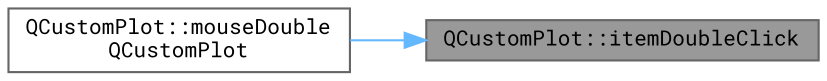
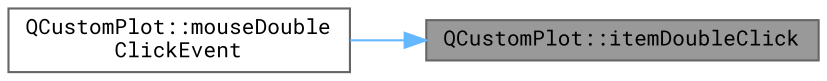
(179, 40) -> (179, 40)
